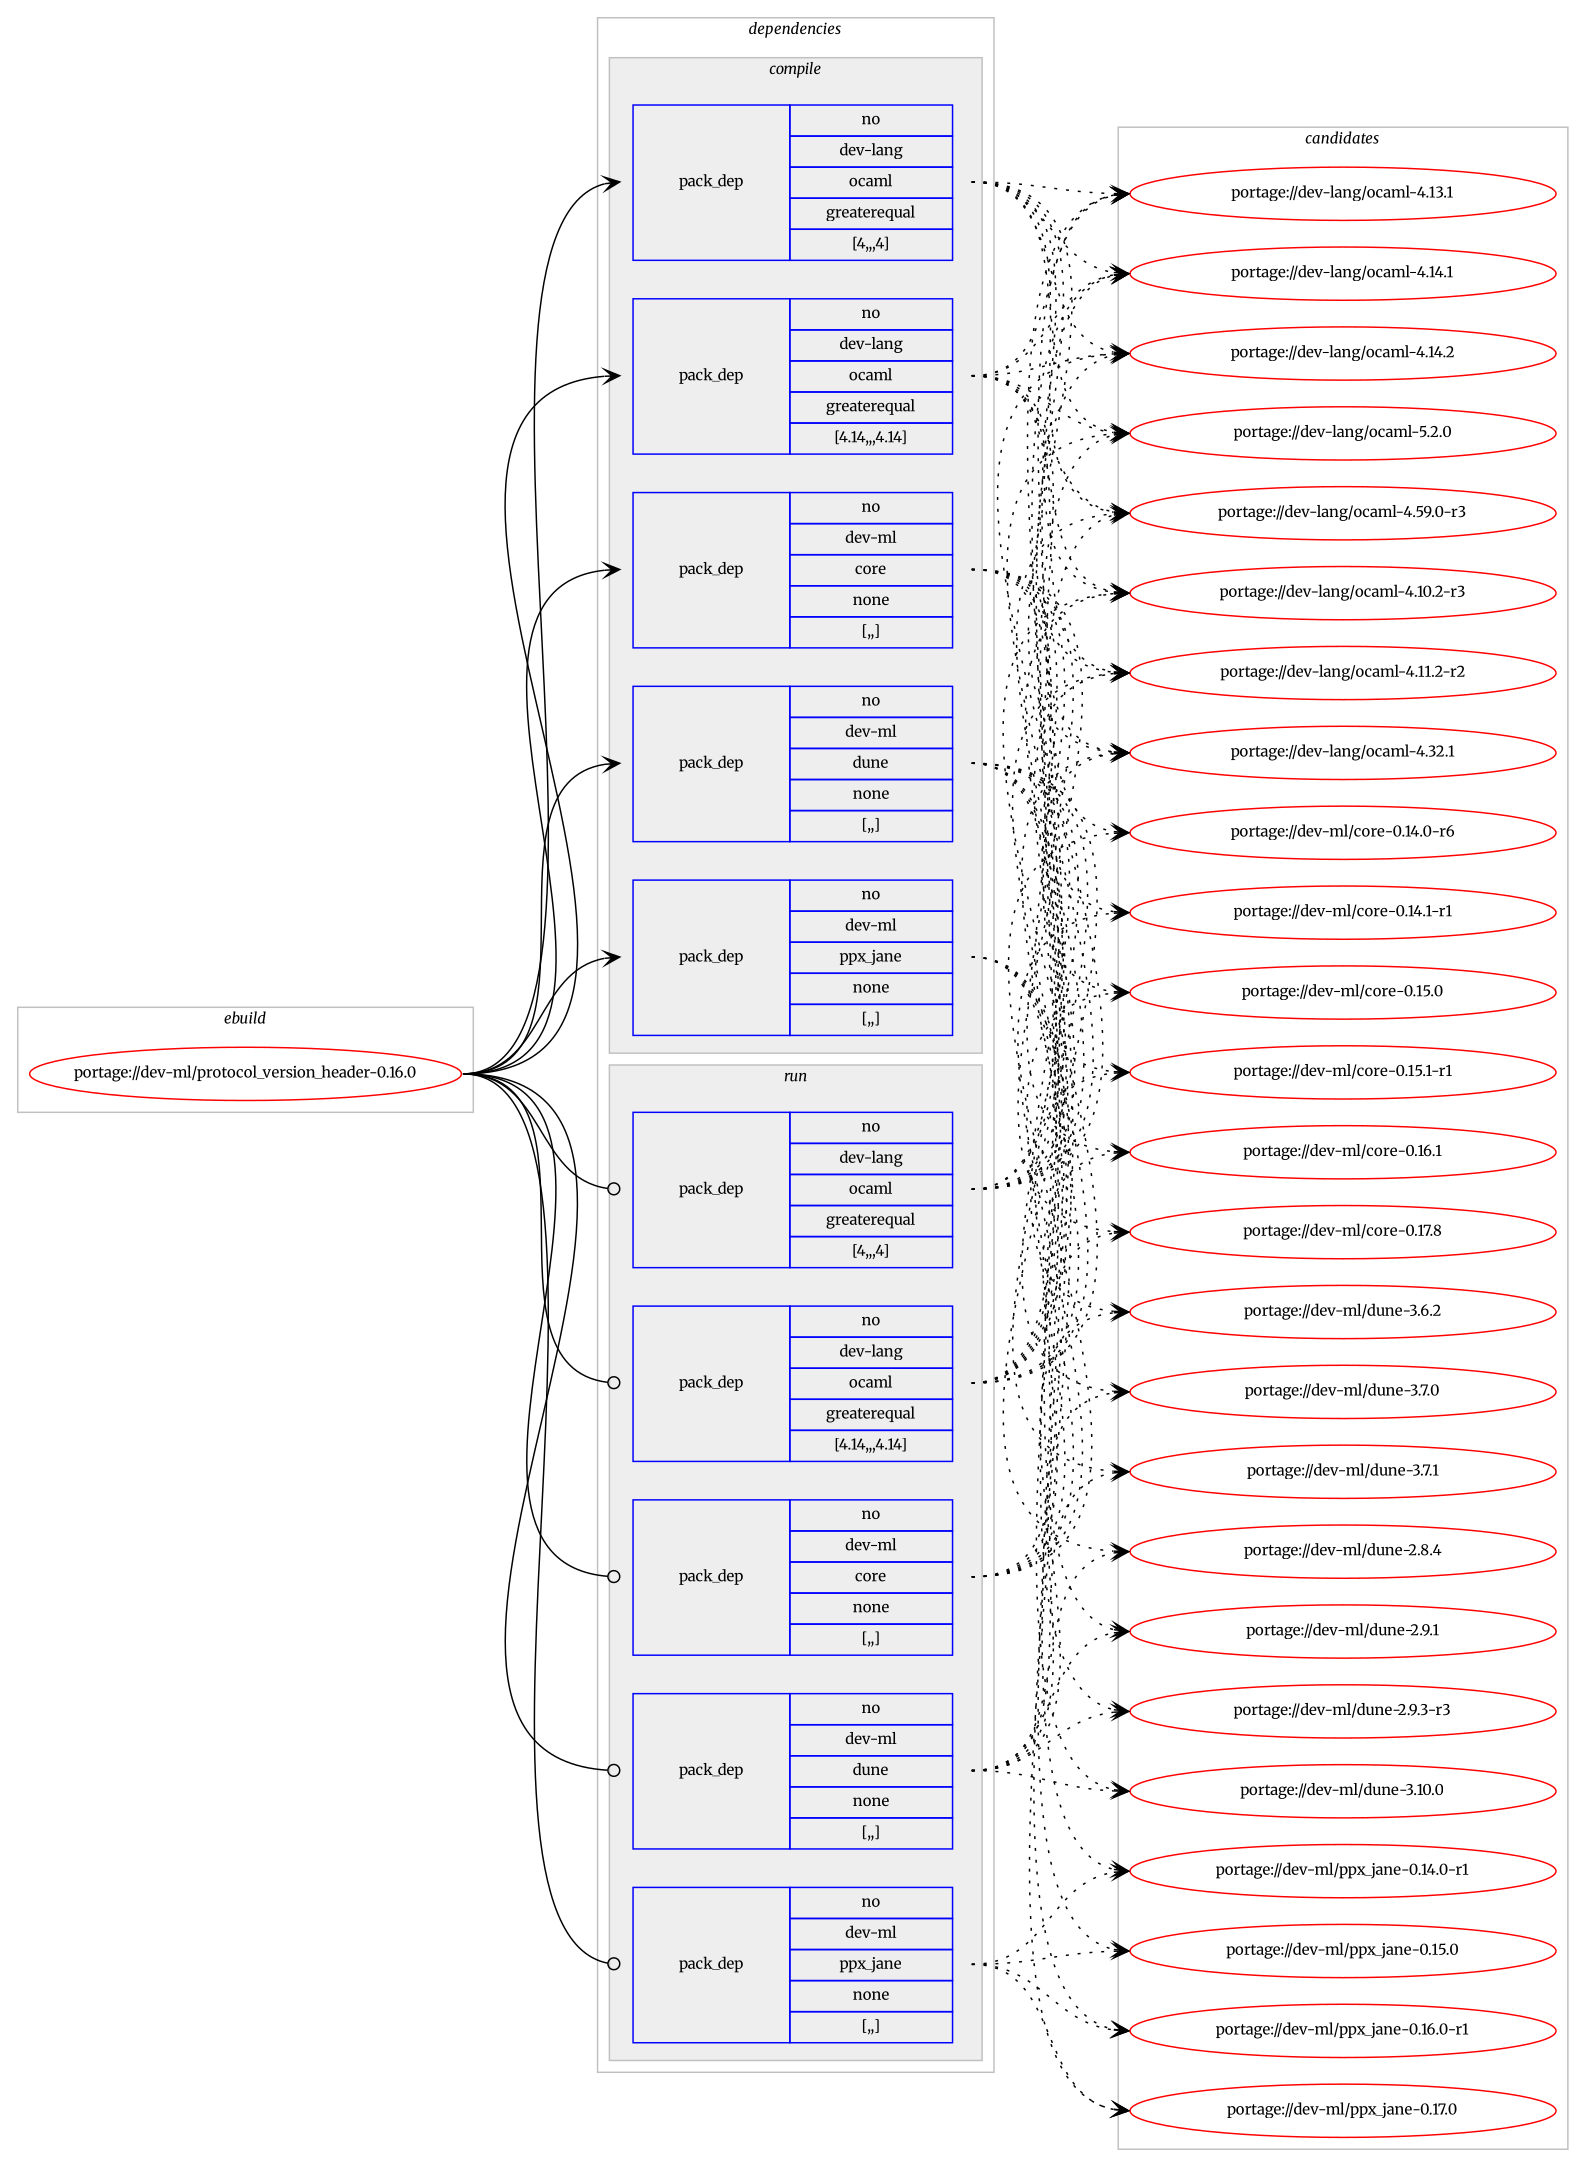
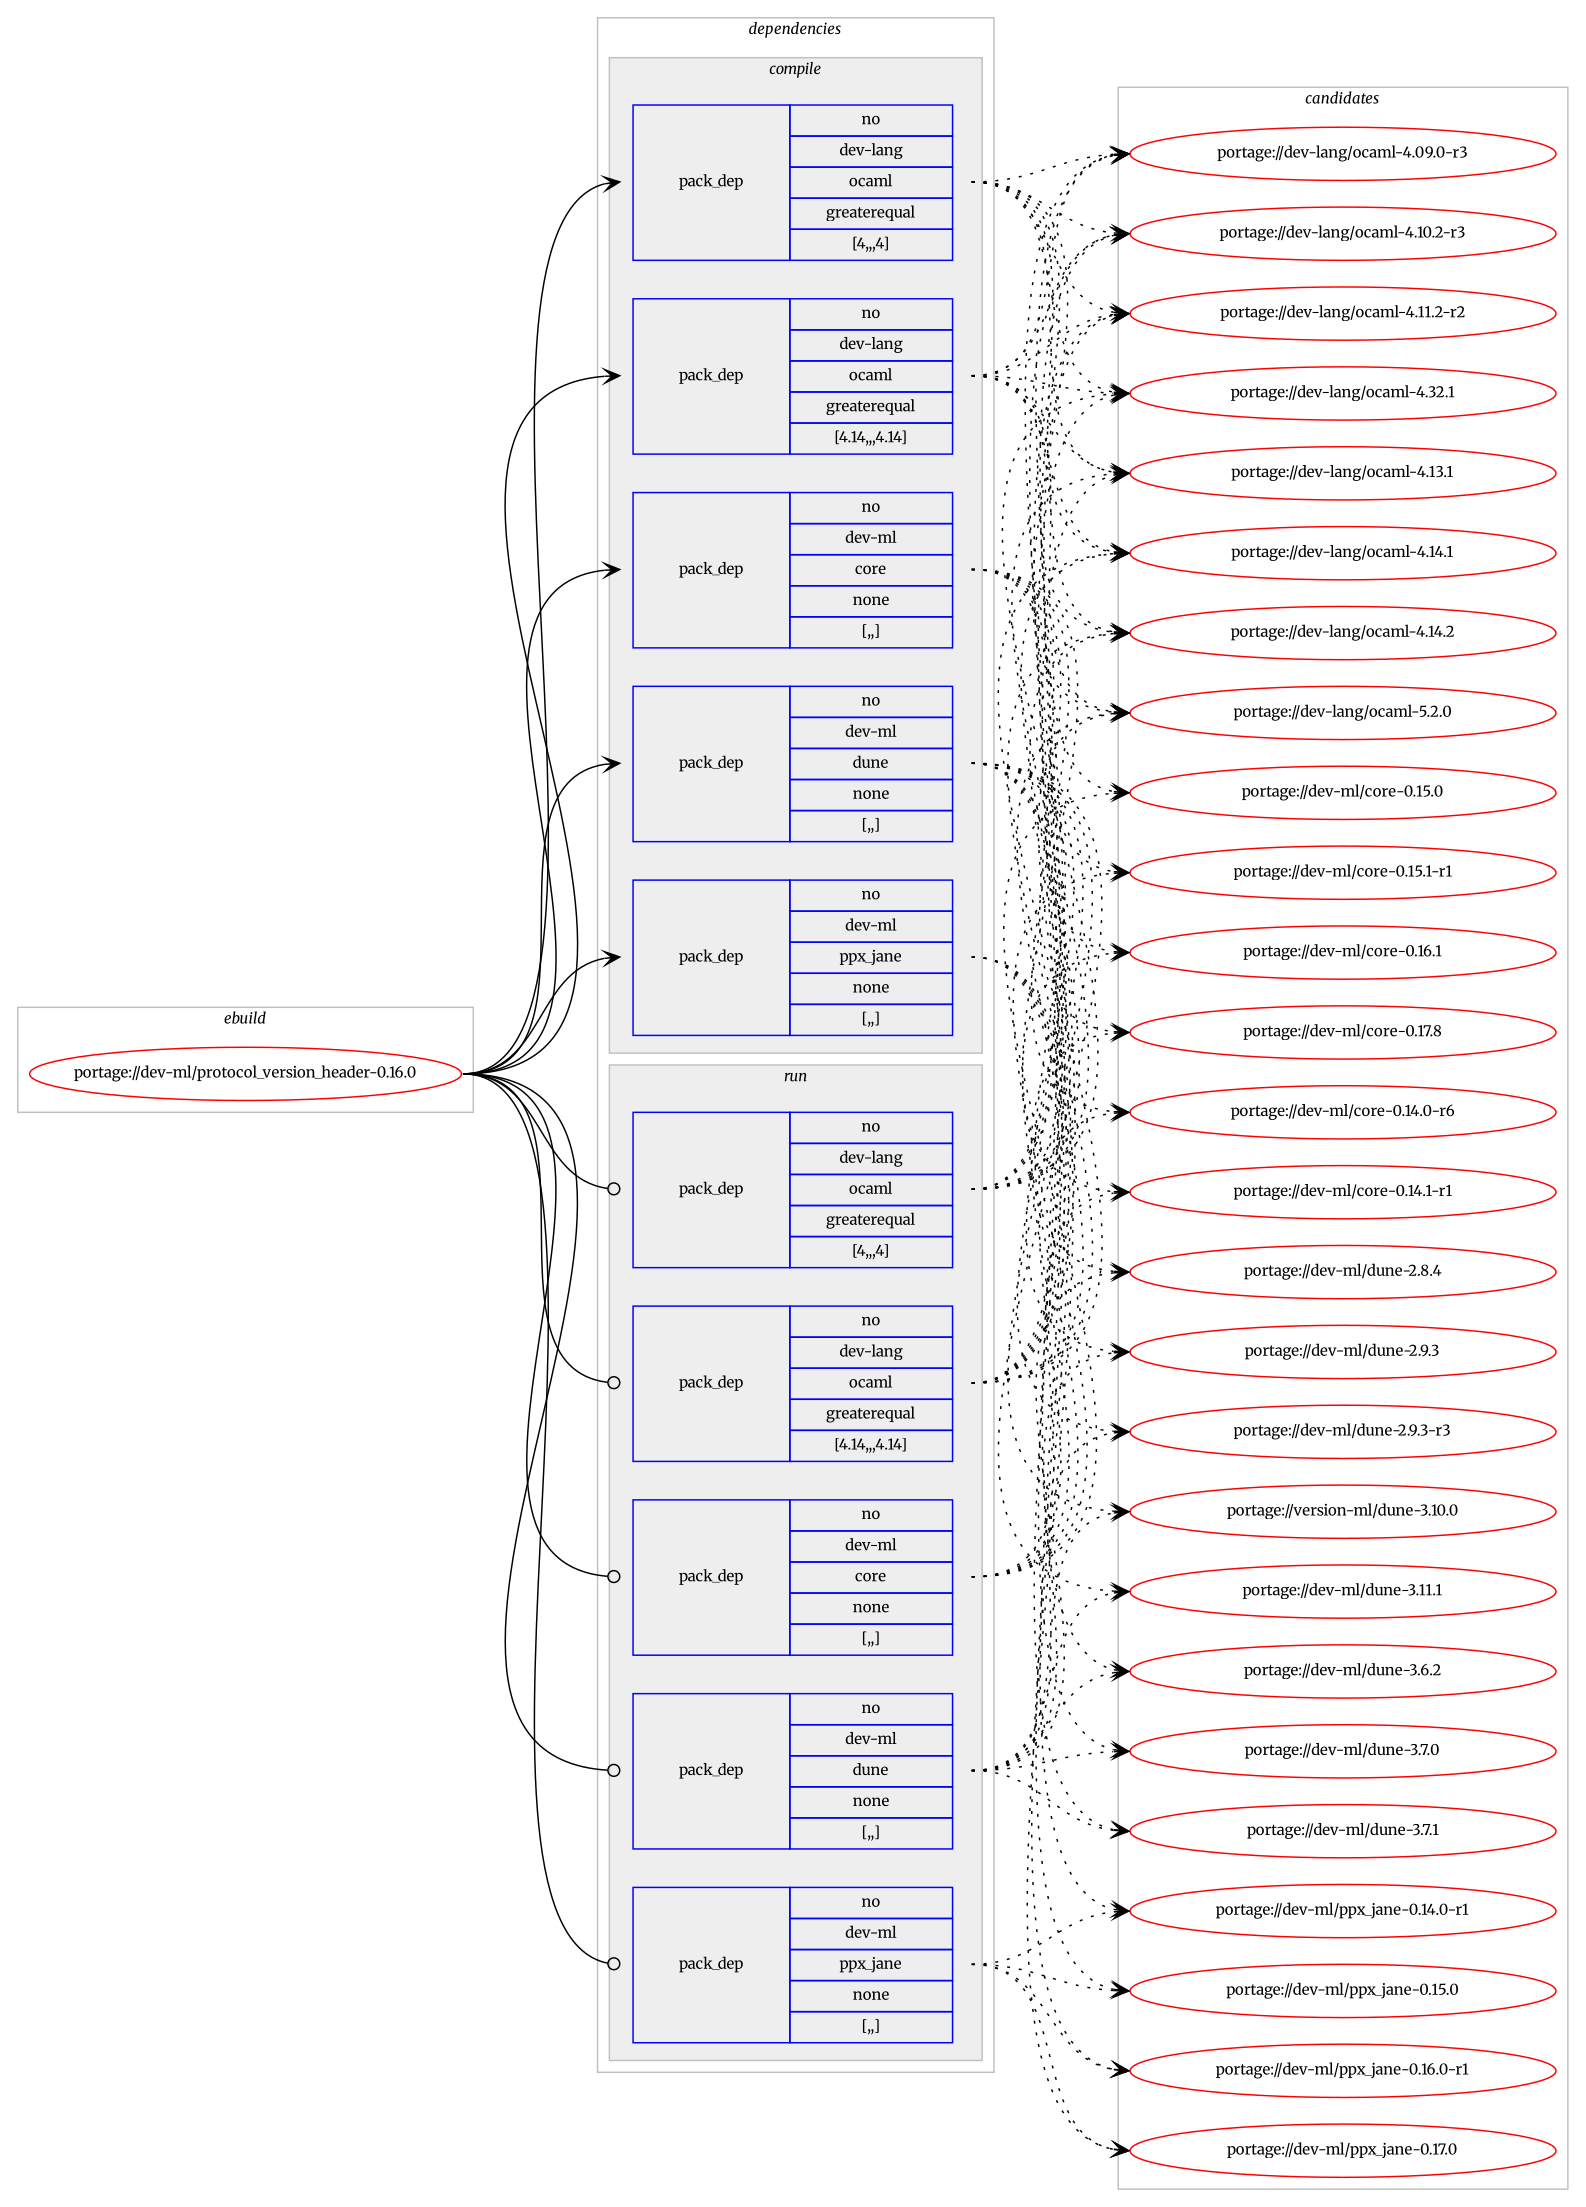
(1343, 513) -> (1343, 154)
none -> (1343, 1592)
(1343, 1632) -> (1343, 1352)
(1343, 1791) -> (1343, 1512)
